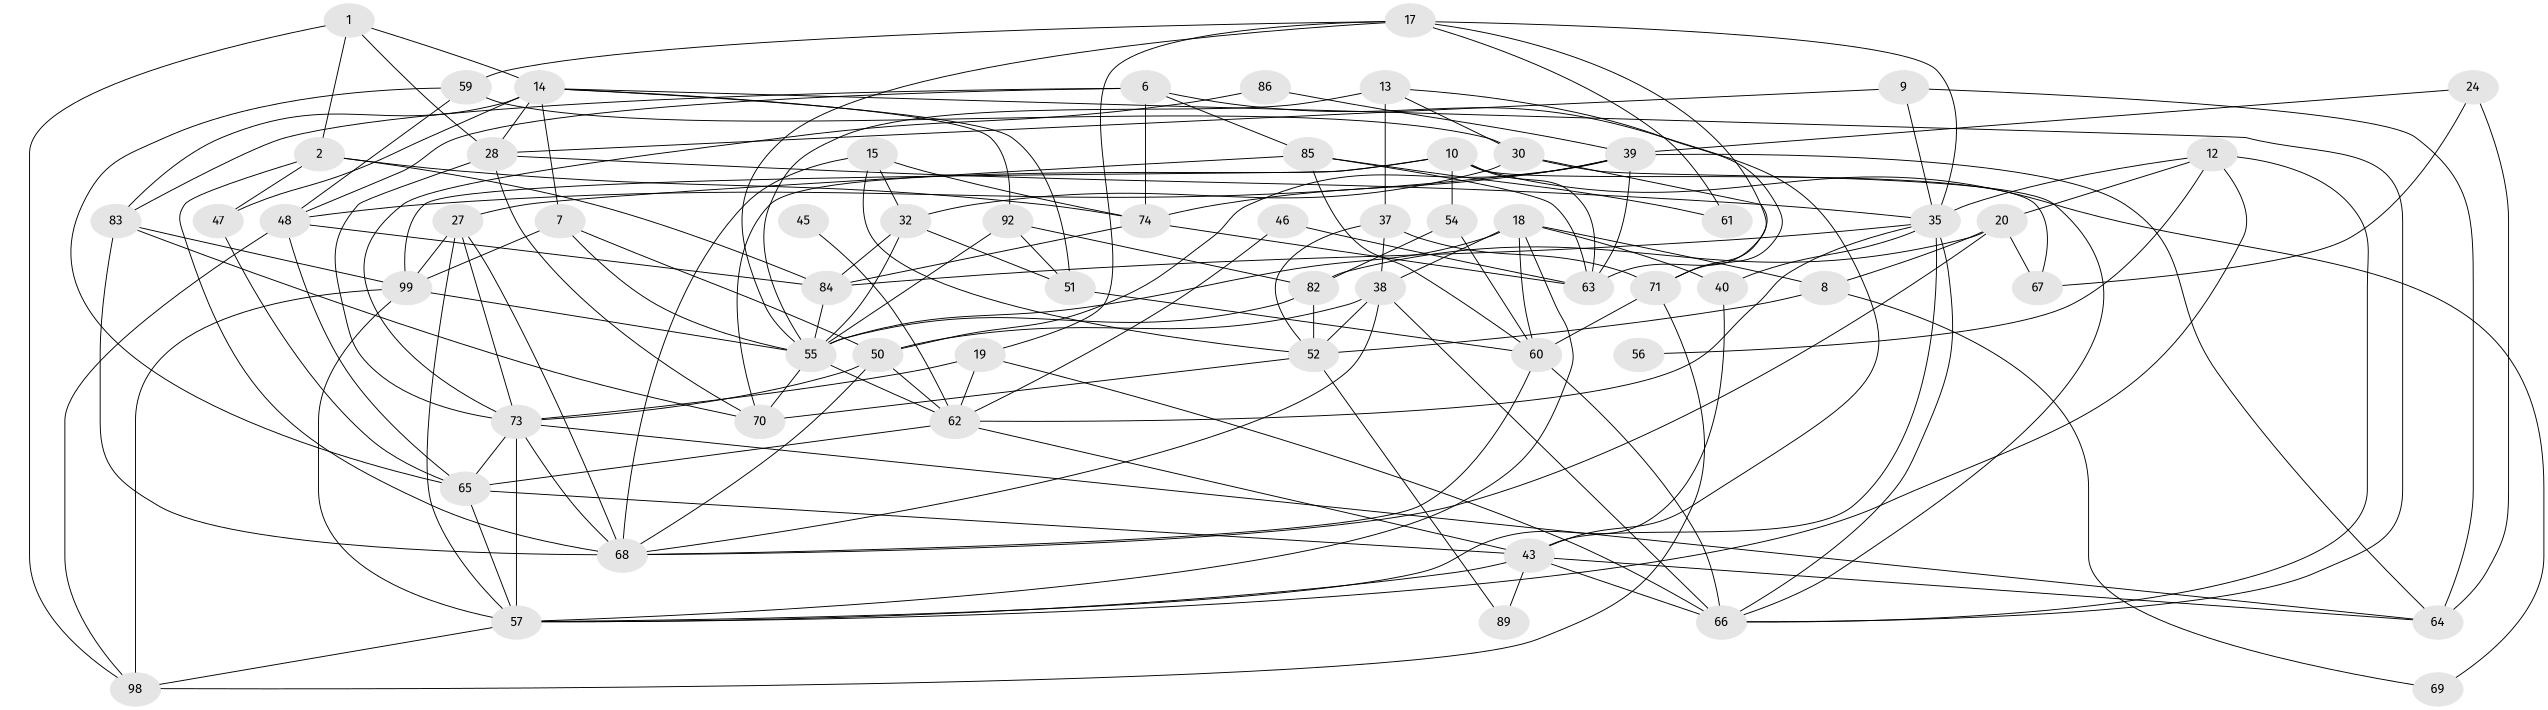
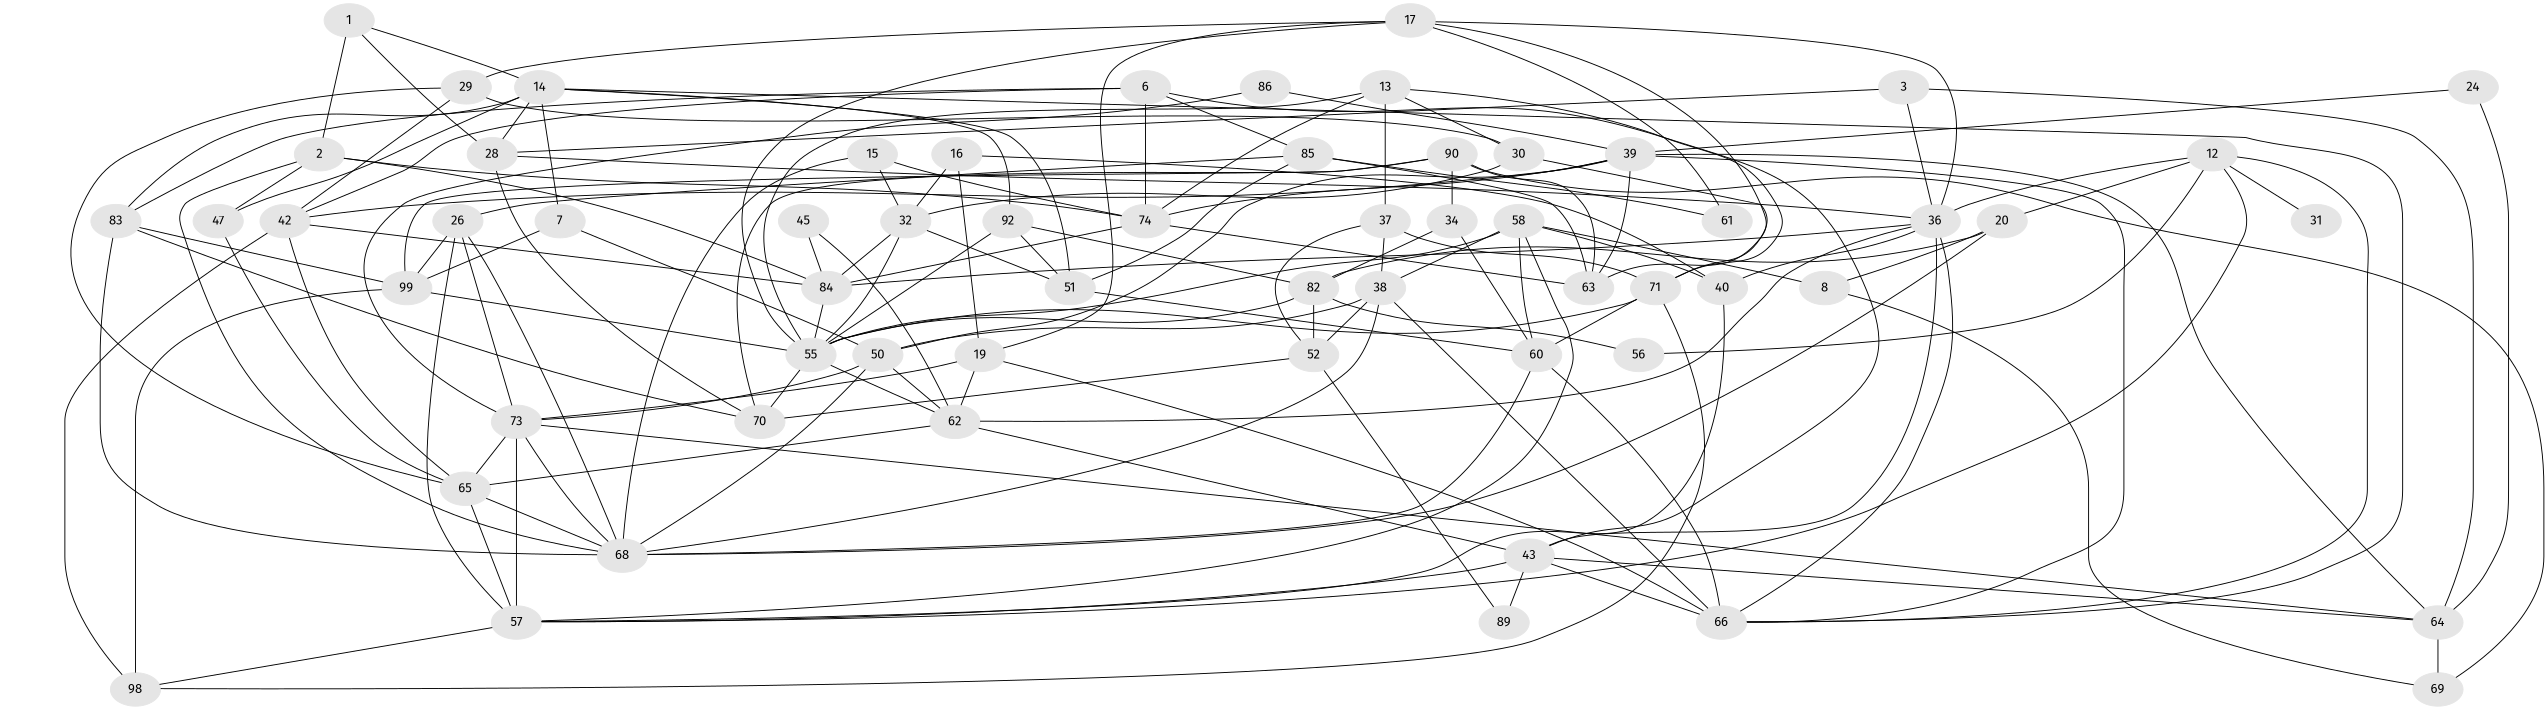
(466, 87) -> (466, 87)
(1904, 87) -> (1904, 87)
none -> (1259, 146)
none -> (957, 154)
(1452, 154) -> (1452, 154)
(285, 221) -> (285, 221)
(458, 221) -> (458, 221)
(1283, 221) -> none
(1452, 221) -> (1452, 221)
(1519, 221) -> (1519, 221)
(1935, 221) -> (1935, 221)
none -> (2316, 221)
(2083, 239) -> (2124, 331)
none -> (815, 254)
(30, 266) -> none
(1423, 277) -> (1197, 223)
(338, 282) -> none
(2037, 288) -> none
(1014, 306) -> none
(670, 311) -> (1152, 313)
none -> (1445, 324)
(1559, 332) -> none
(320, 499) -> none
(997, 522) -> (544, 522)
none -> (2438, 656)
